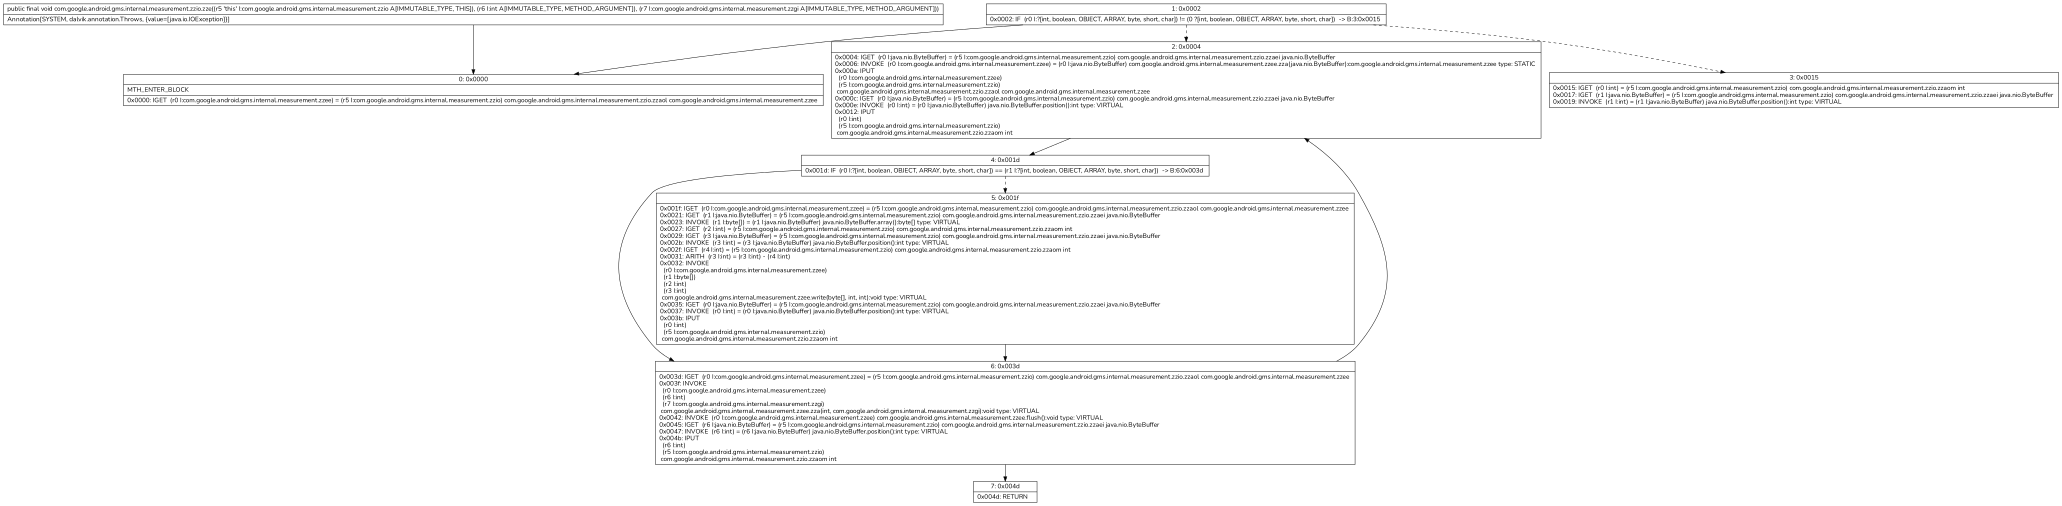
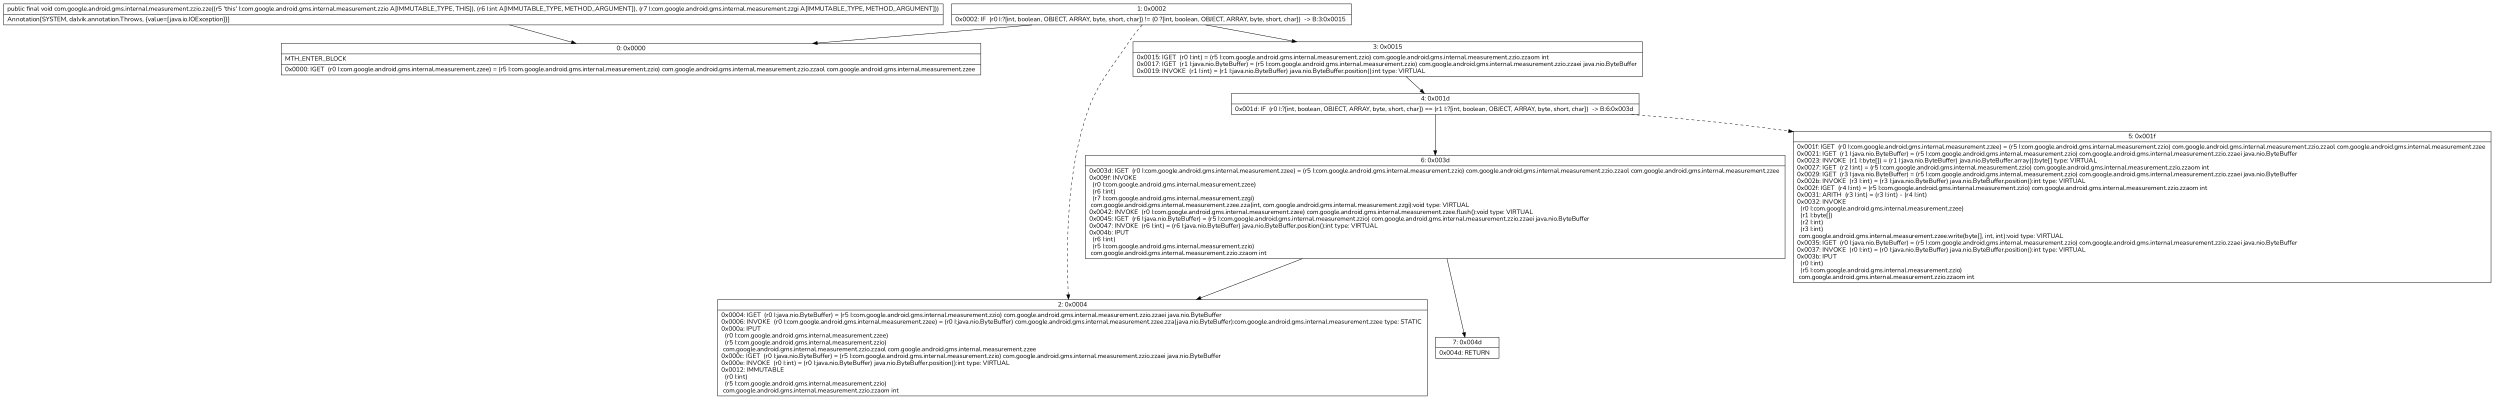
(1548, 42) -> (1249, 33)
(857, 112) -> (754, 370)
(1052, 146) -> (1414, 83)
(1005, 350) -> none
(685, 384) -> (1115, 178)
